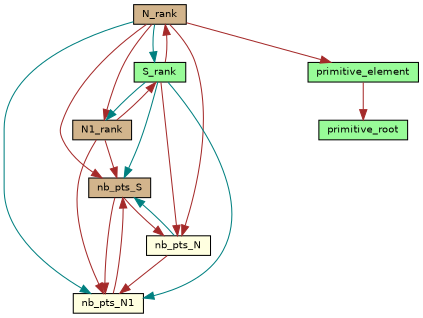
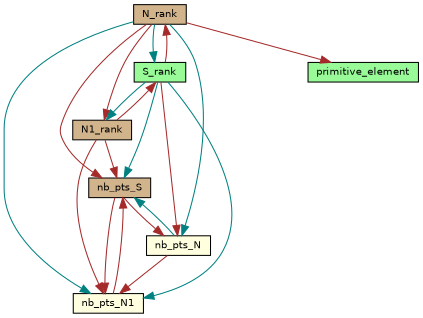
(203, 116) -> (203, 116)
(363, 130) -> none
